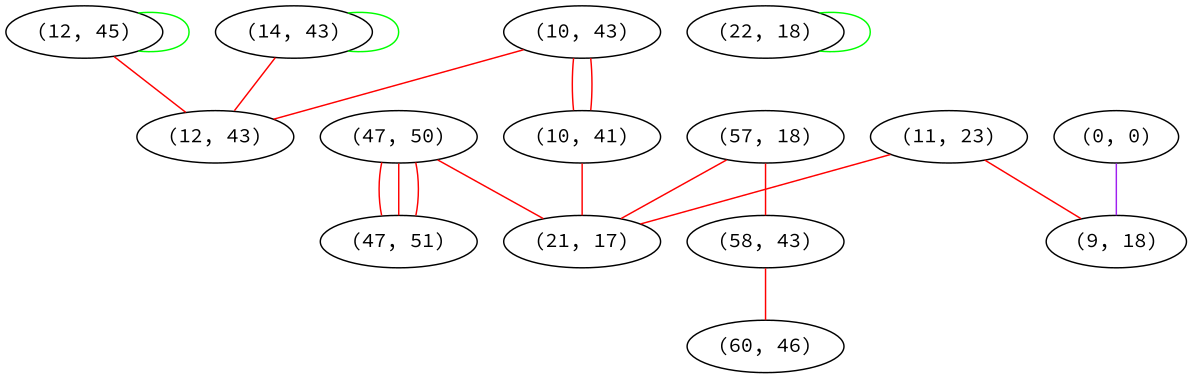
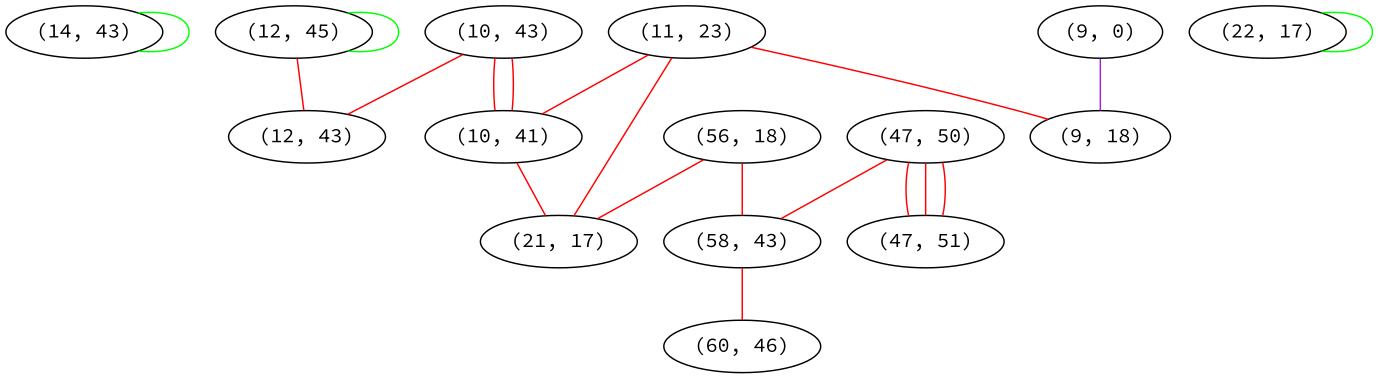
(766, 32) -> (1268, 32)
(255, 84) -> none
none -> (595, 84)
(766, 137) -> (742, 137)
(1116, 137) -> (1100, 32)
(490, 189) -> (834, 189)
